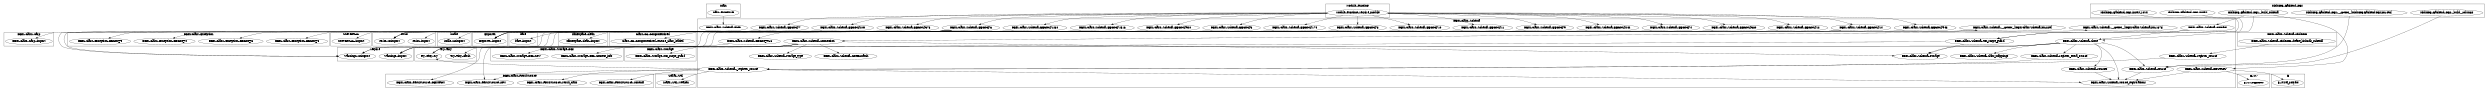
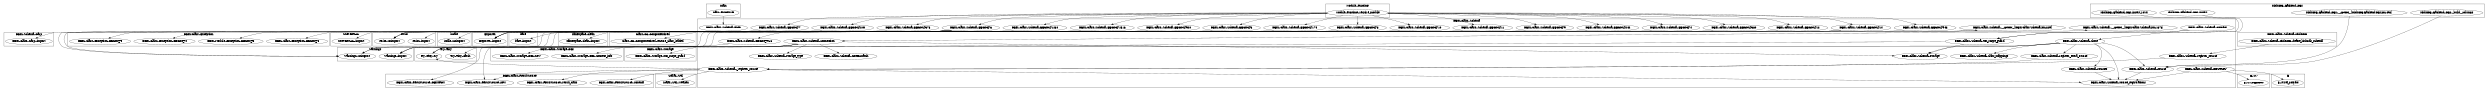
(2253, 13) -> none
(29, 35) -> (29, 35)
(231, 41) -> (231, 41)
(375, 50) -> (375, 50)
